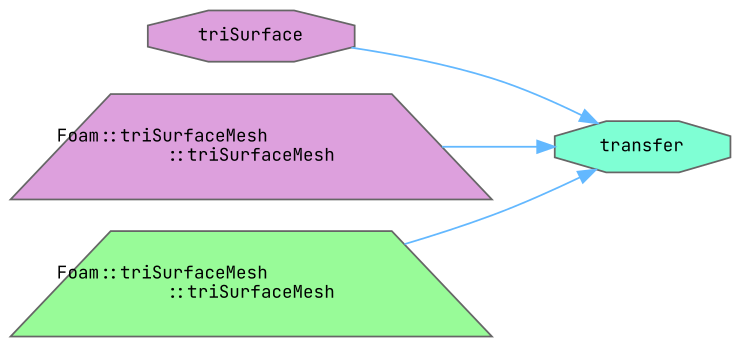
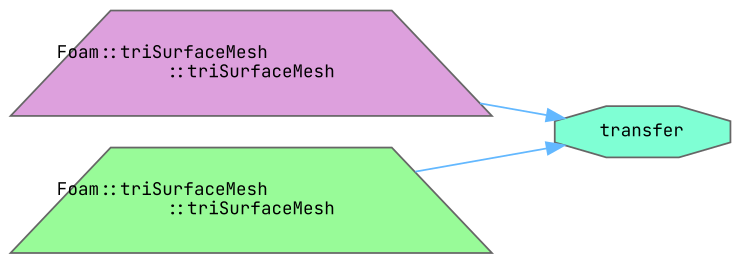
(251, 36) -> none
